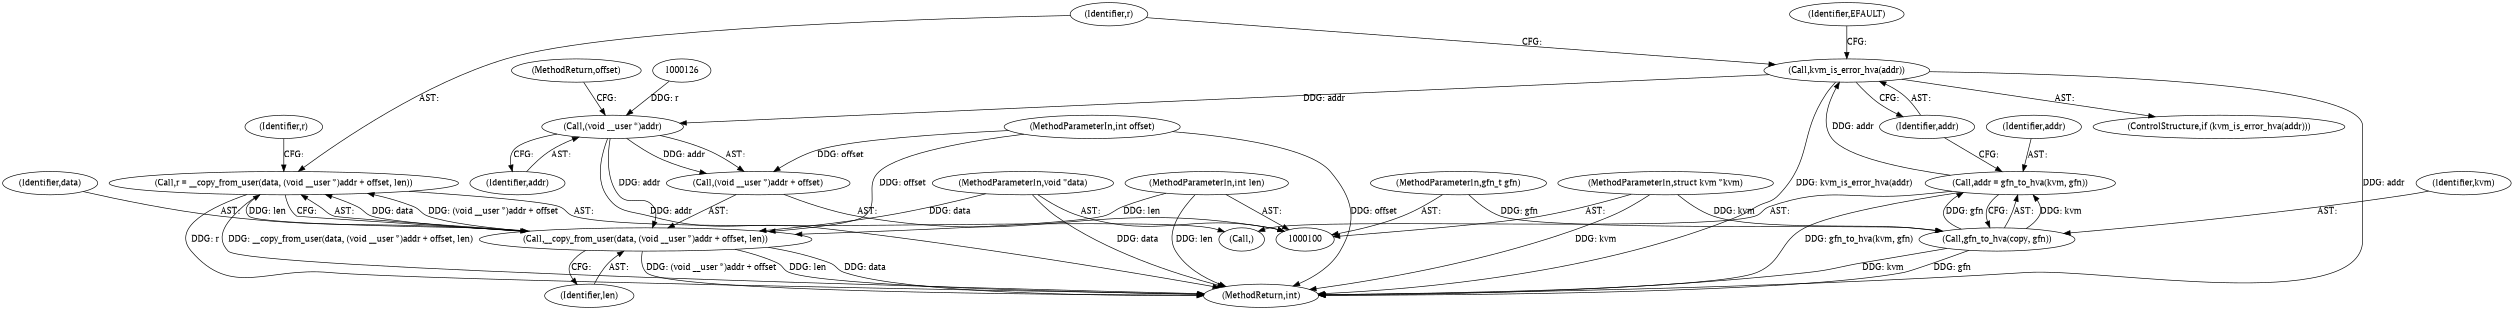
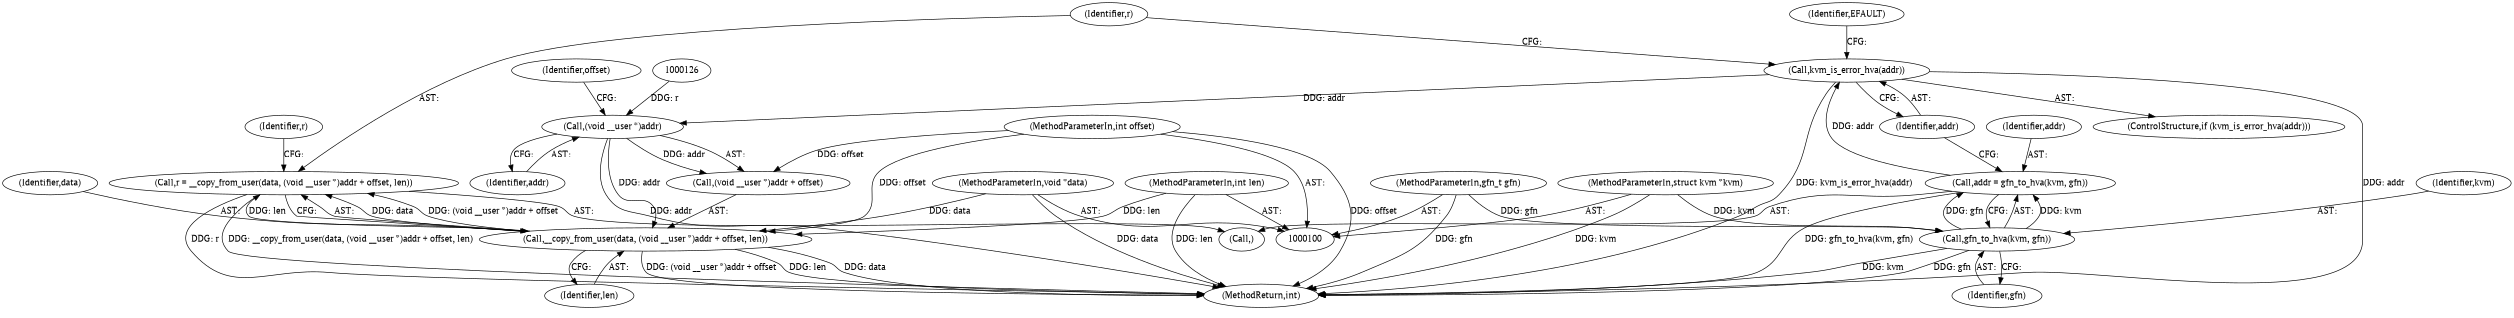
(576, 71) -> (576, 71)
(1116, 219) -> (1255, 152)
(1997, 239) -> (1997, 239)
none -> (1396, 257)
none -> (1997, 296)
